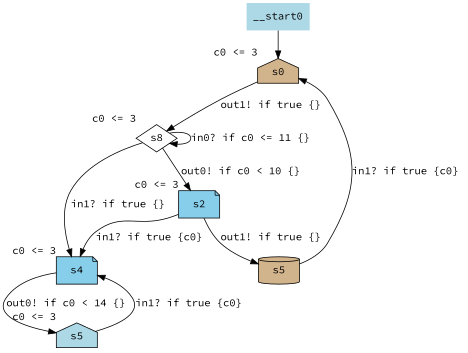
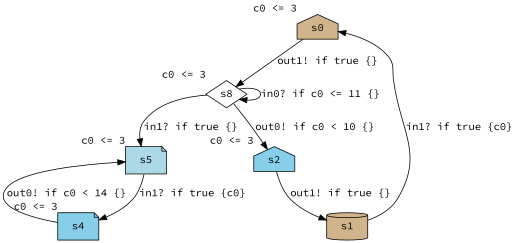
(278, 17) -> none
(79, 179) -> (164, 105)
(199, 204) -> (274, 160)
(125, 221) -> none
(279, 270) -> (347, 226)
(77, 337) -> (146, 160)
